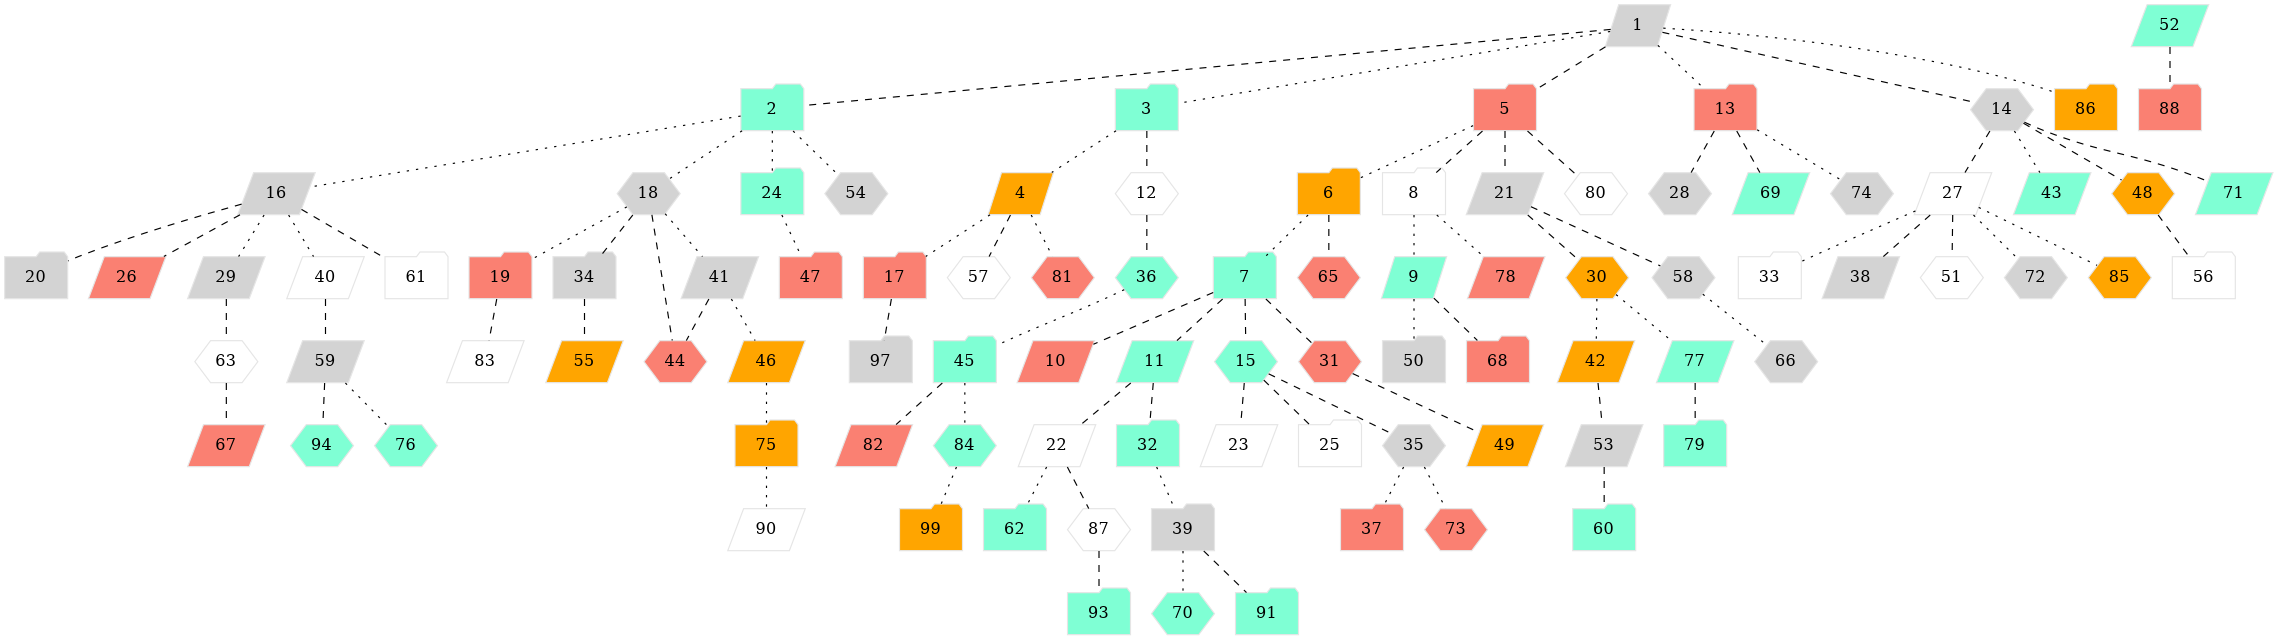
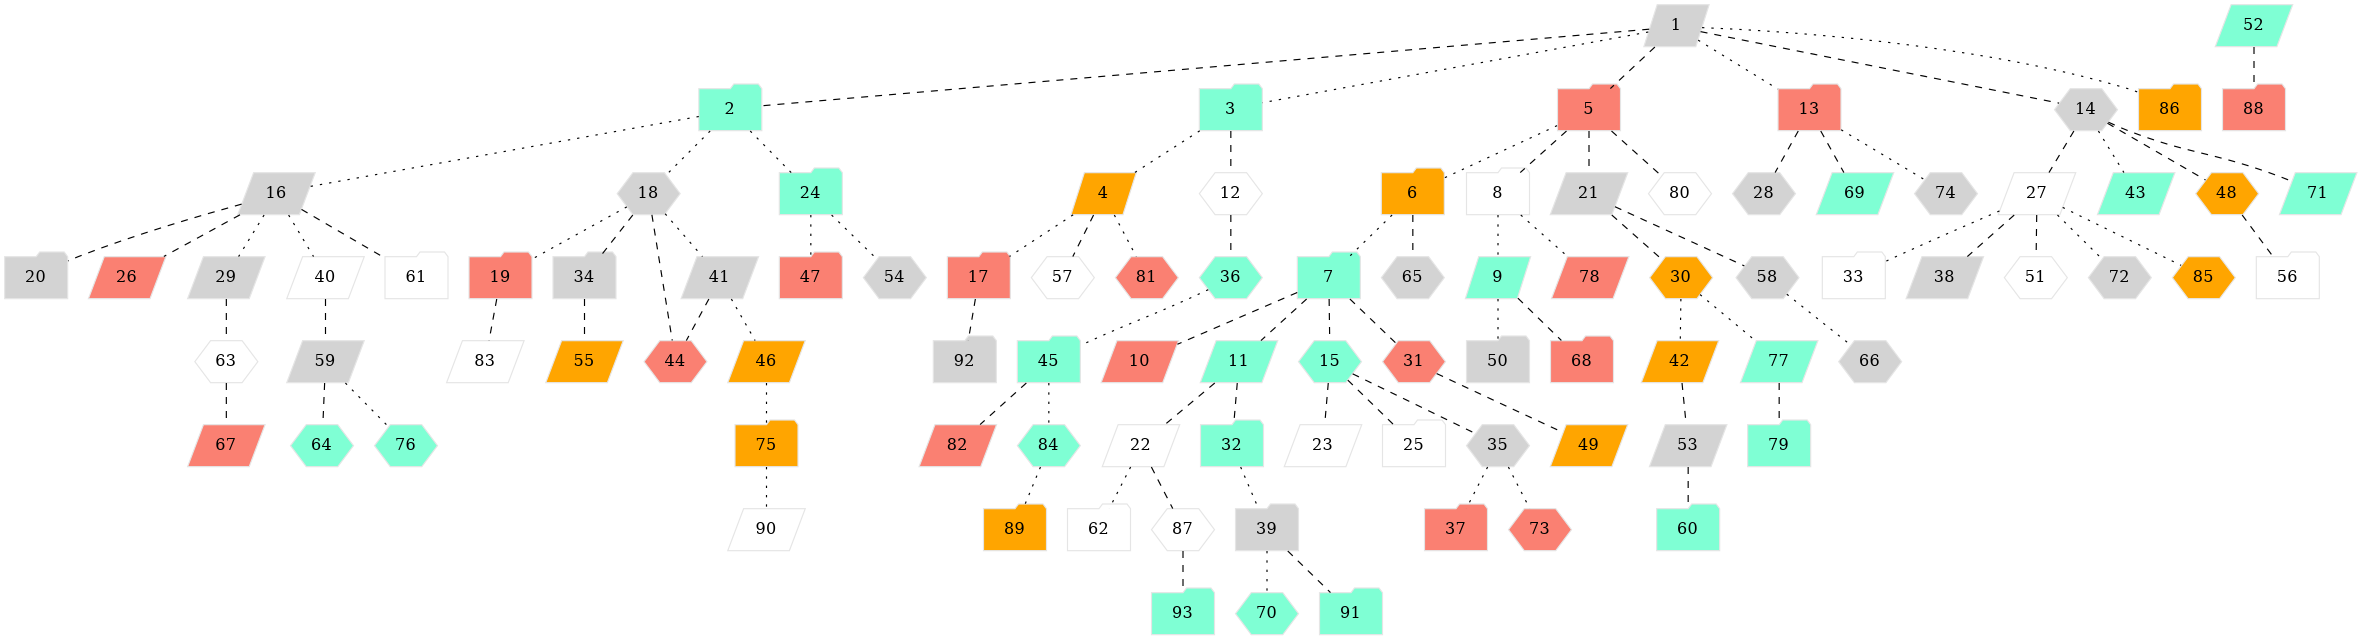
(816, 153) -> (854, 237)
(1329, 278) -> (1413, 278)
(881, 362) -> (965, 362)
(322, 446) -> (322, 446)
(931, 530) -> (1015, 530)
(1015, 530) -> (1099, 530)
